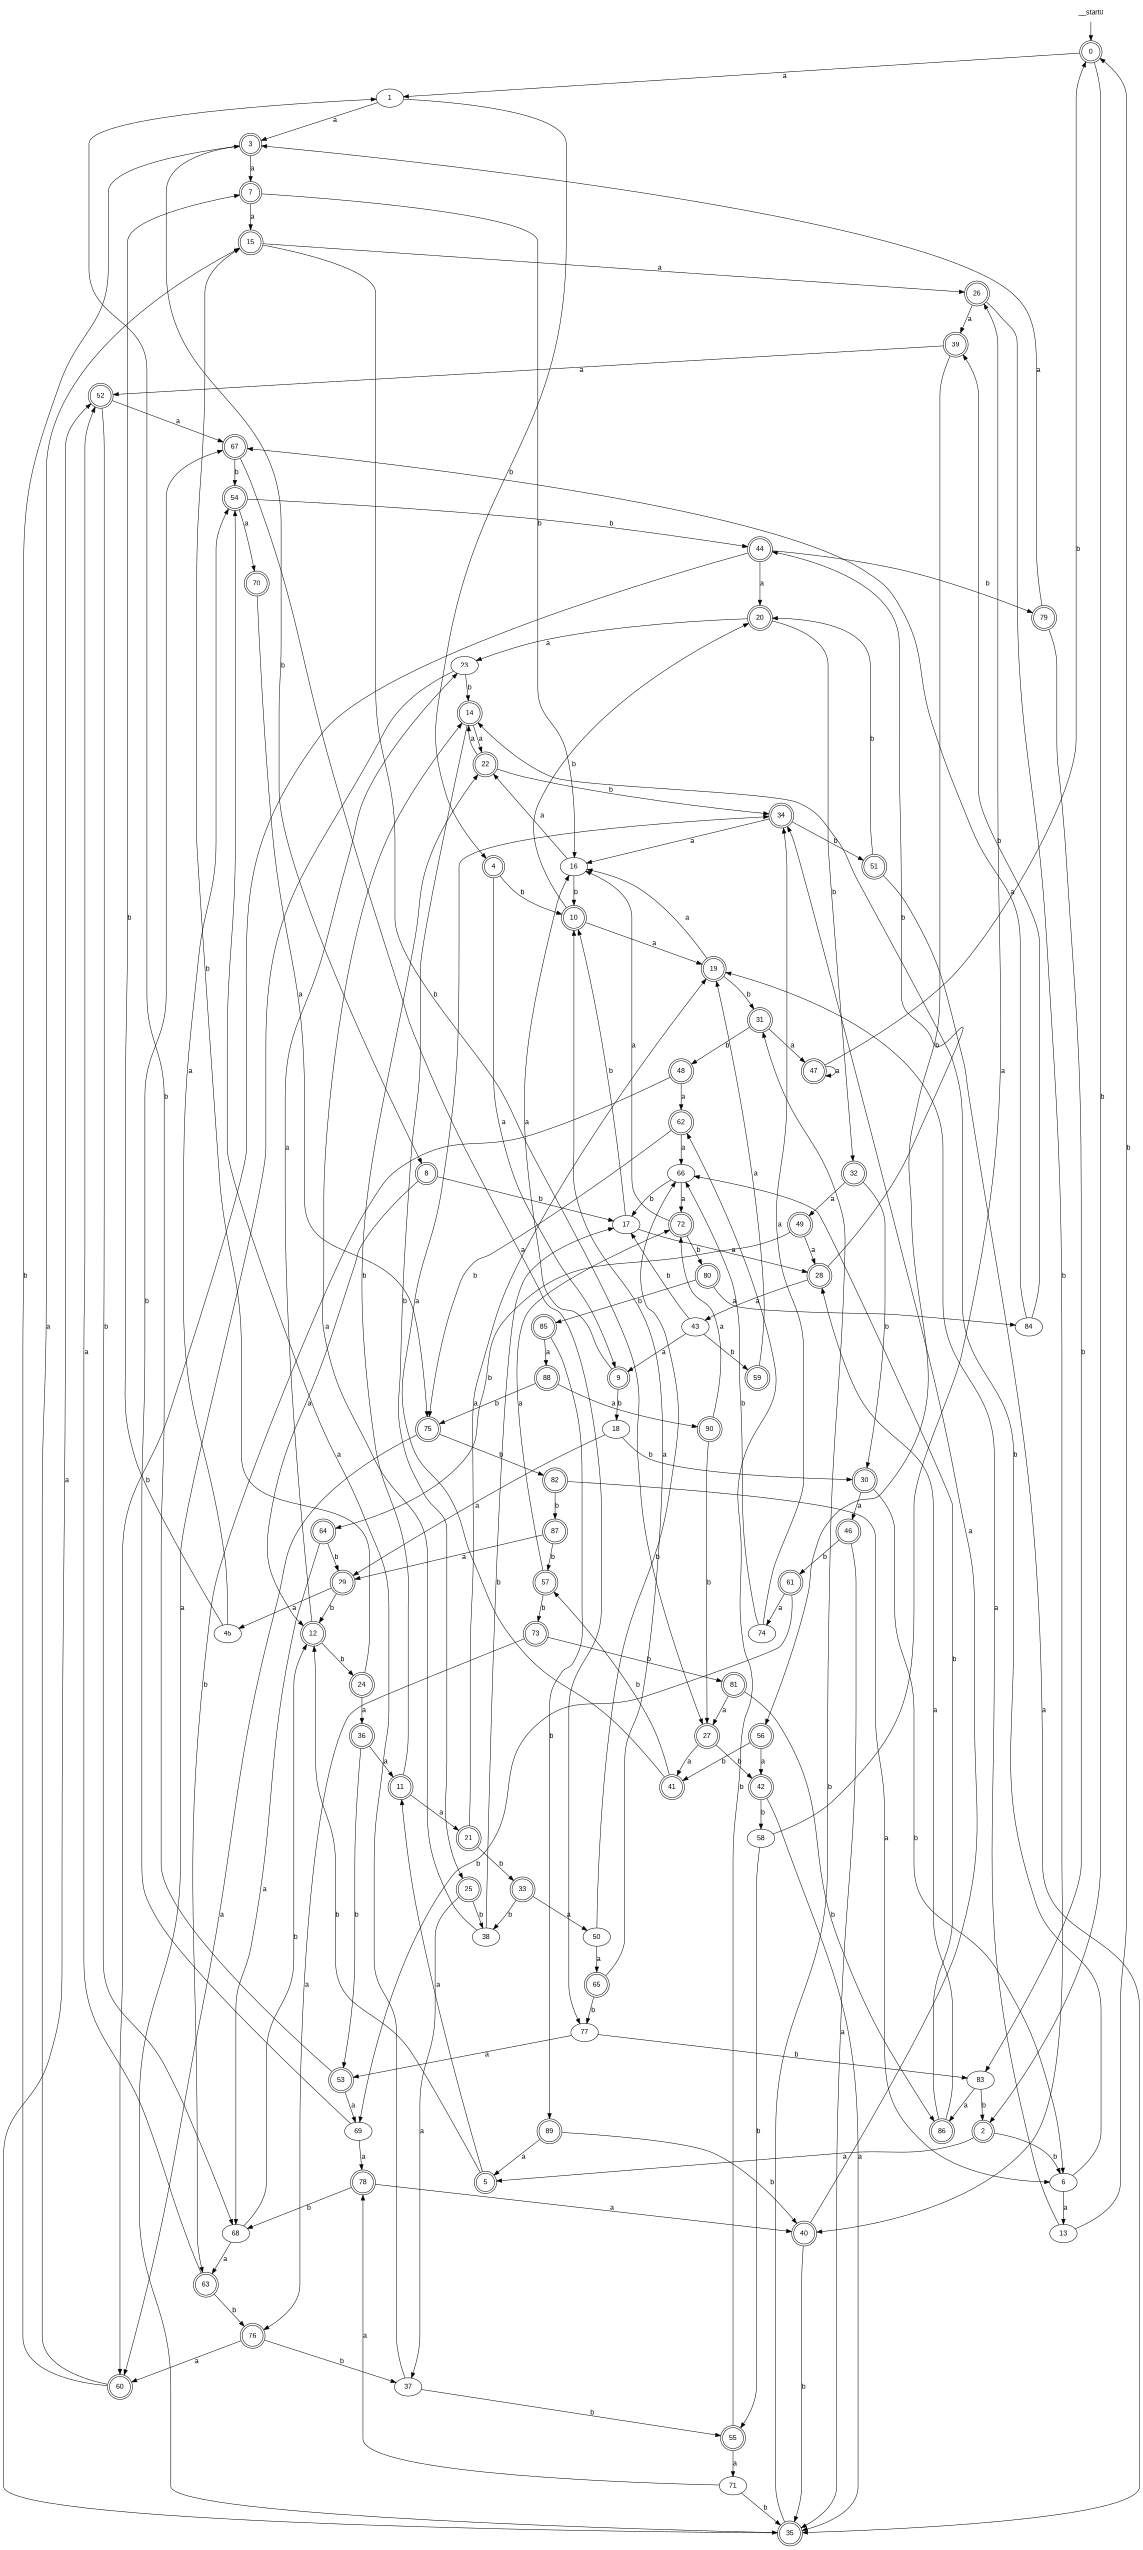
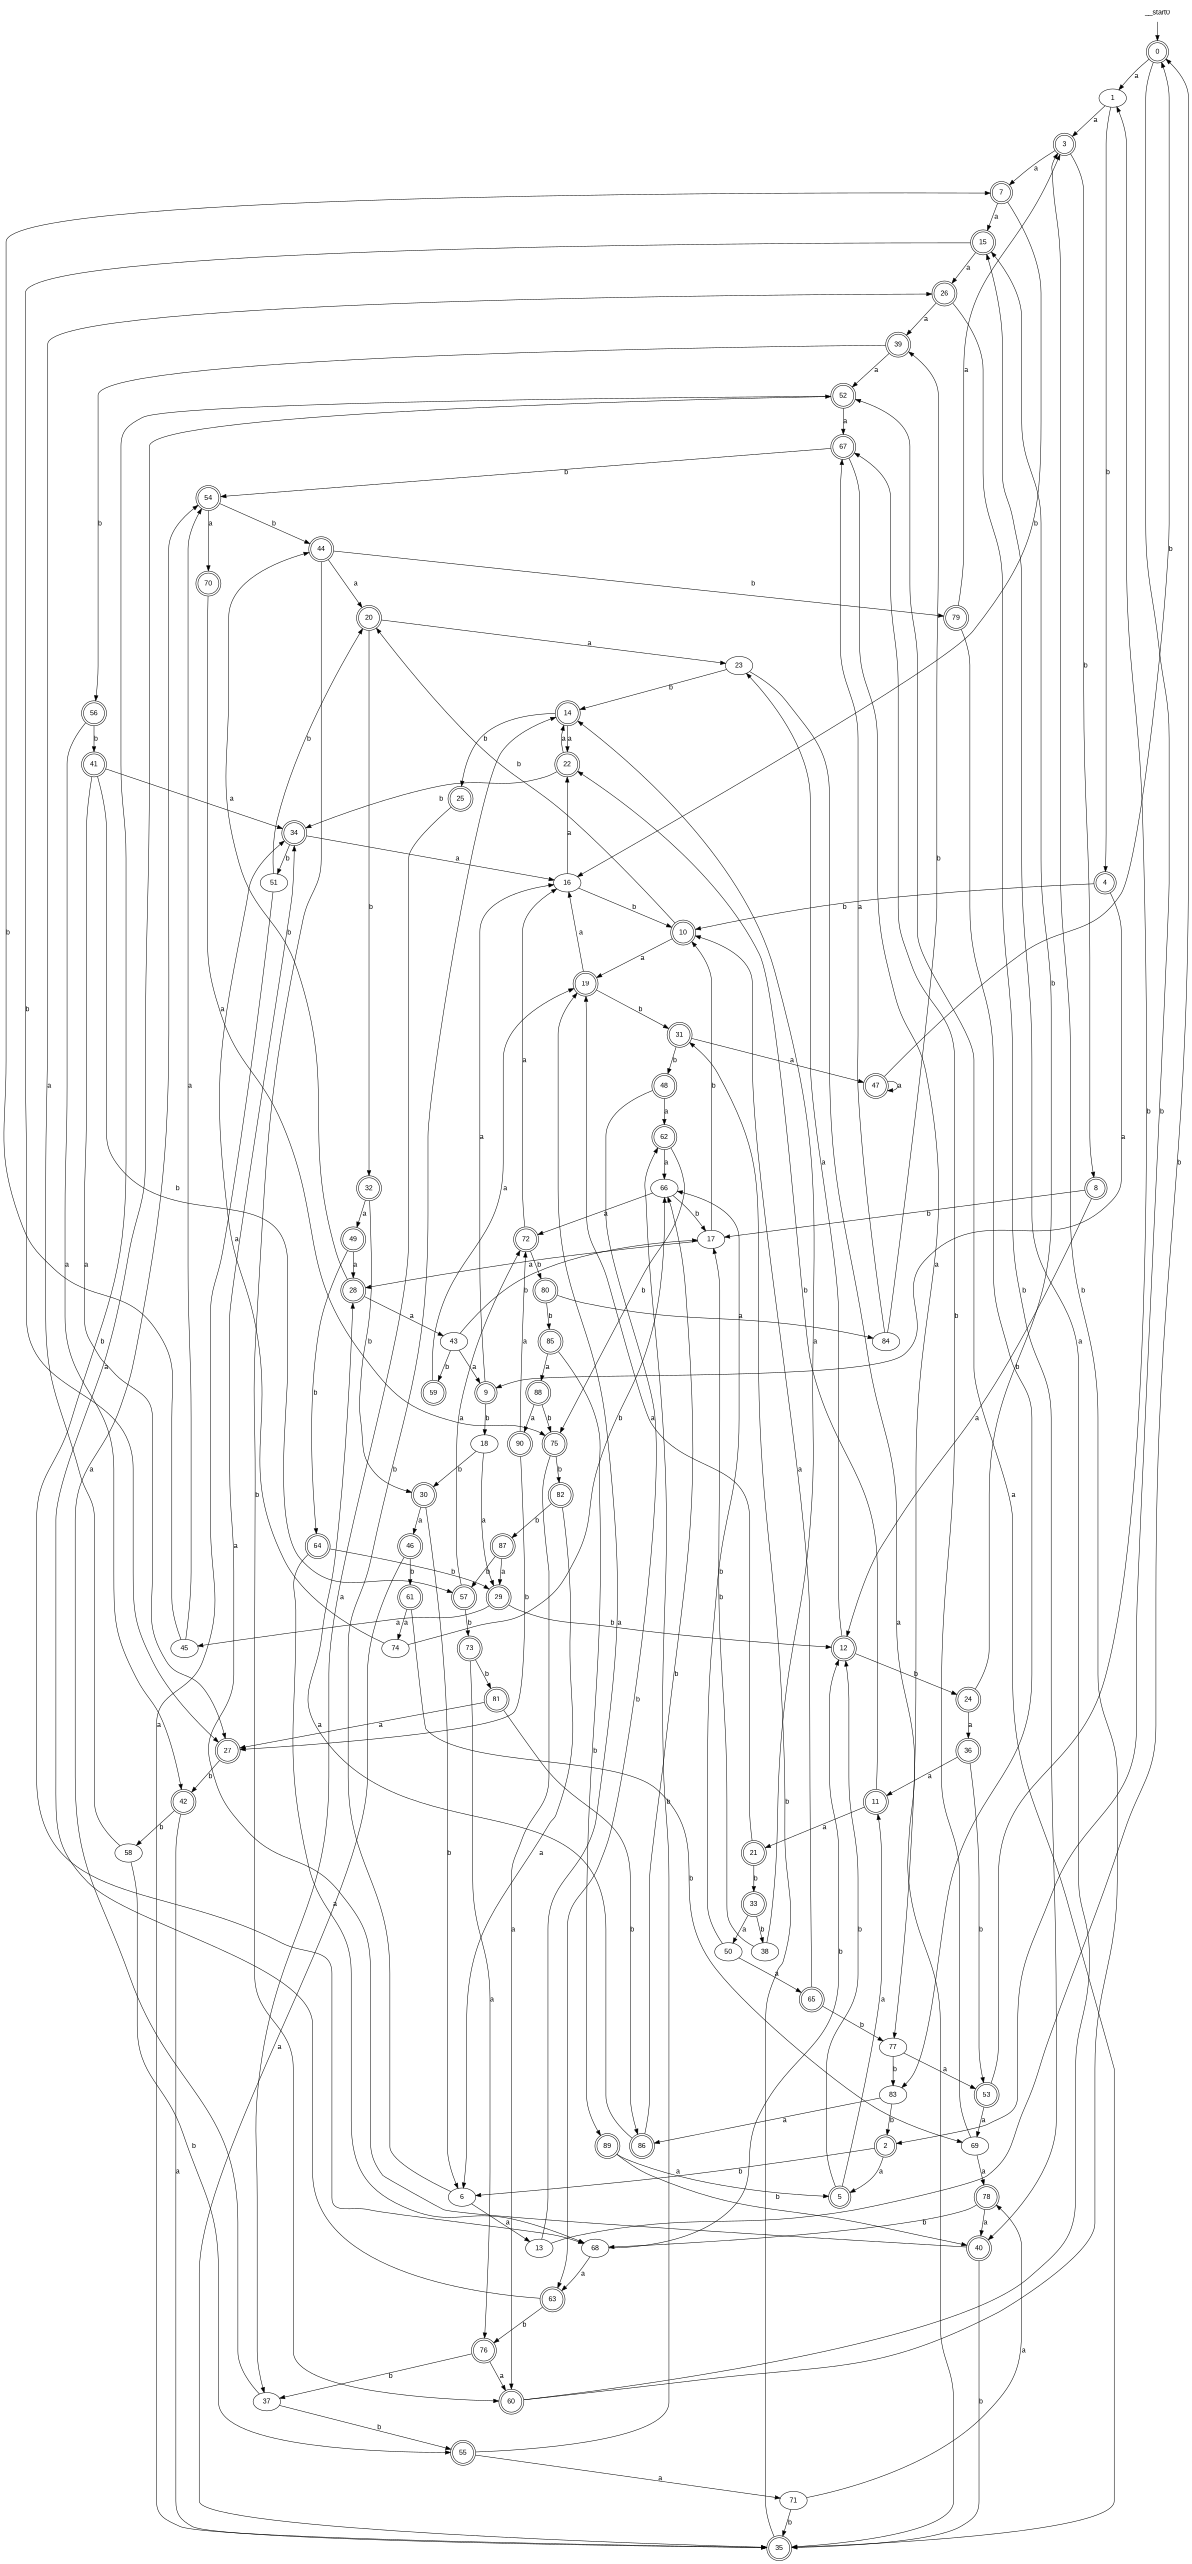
(874, 867) -> (274, 883)
(688, 1757) -> (84, 1282)
(477, 1912) -> none
